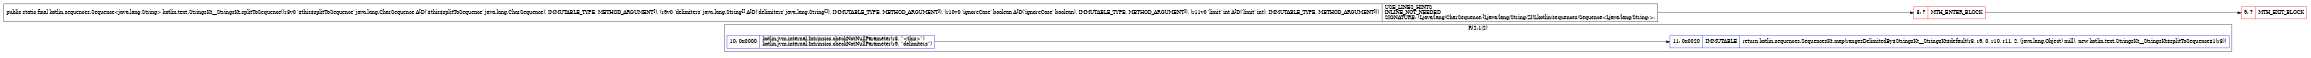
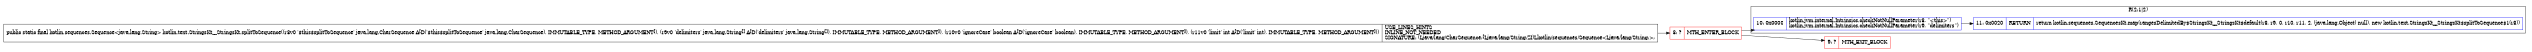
none -> (1746, 31)
(1721, 42) -> (2020, 23)
